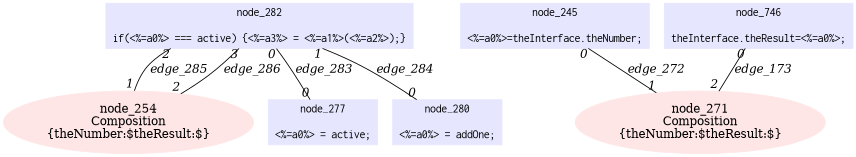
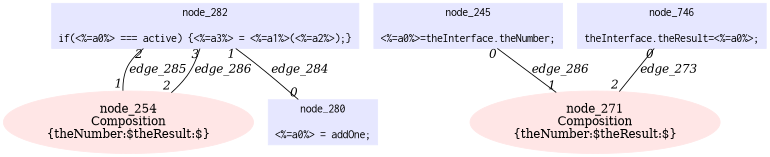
(656, 70) -> (560, 70)
(763, 70) -> (669, 70)
(323, 122) -> none
